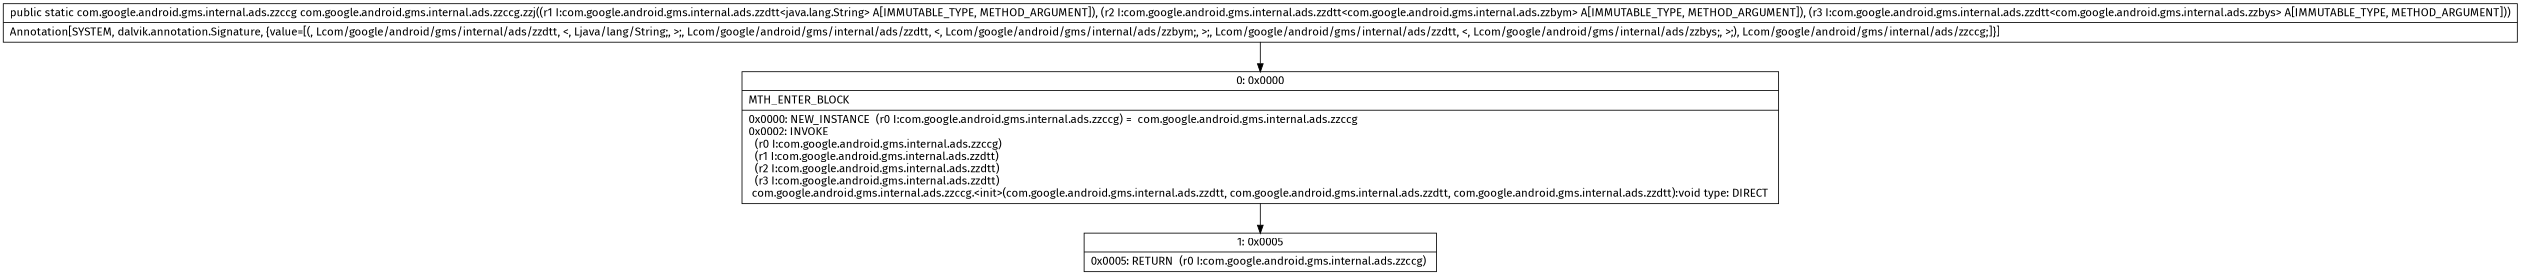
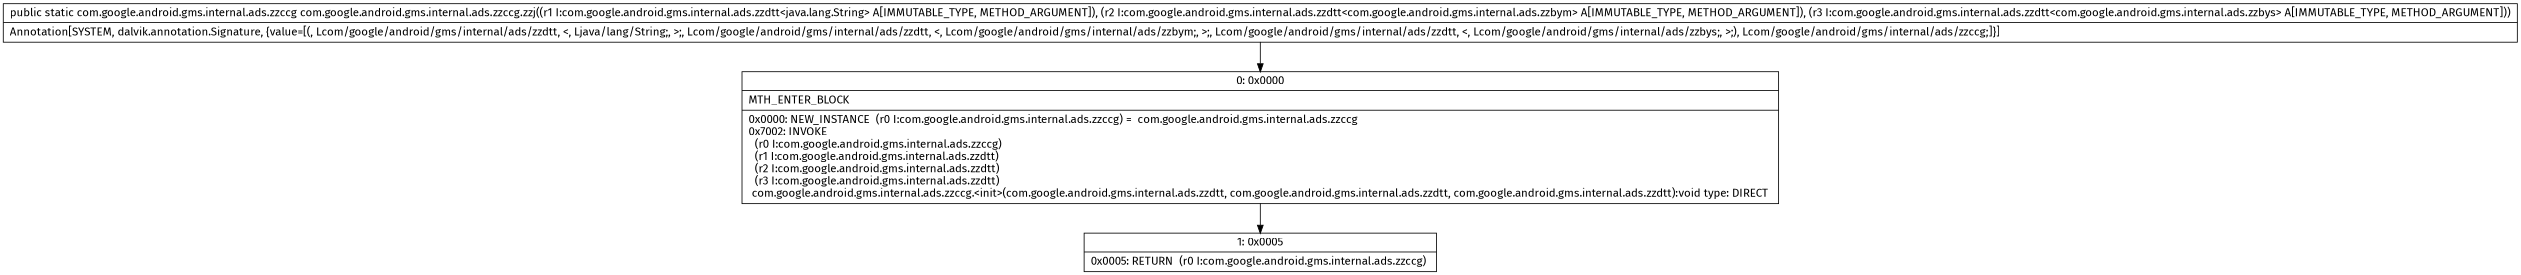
(792, 132) -> (791, 132)
